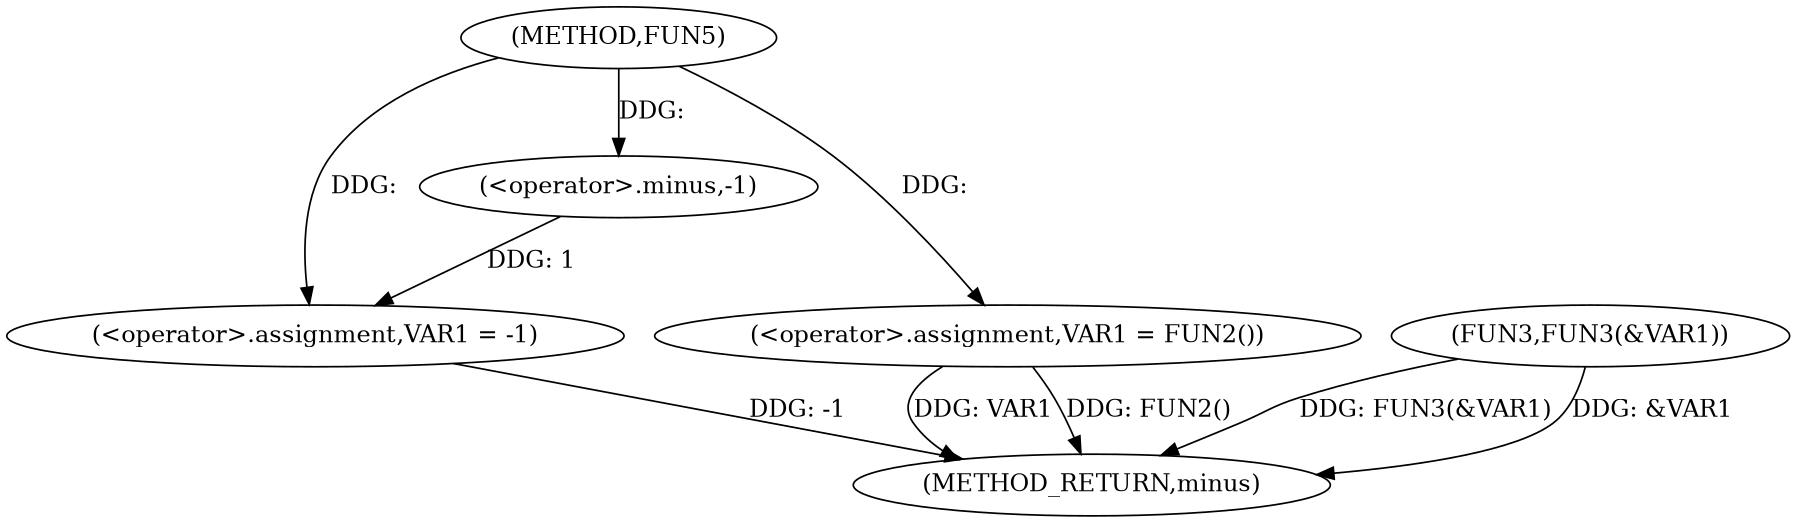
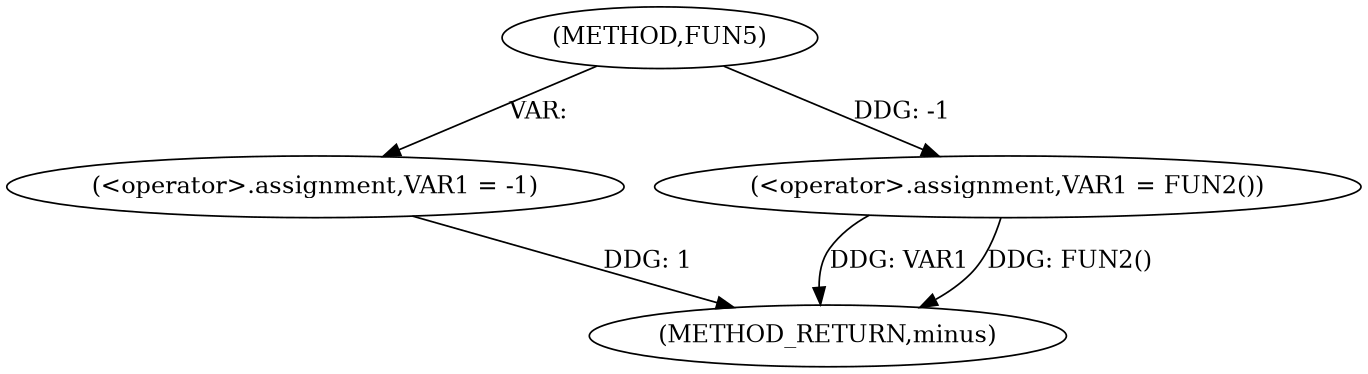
(368, 187) -> (542, 112)
(619, 187) -> none
(938, 187) -> (902, 112)
(1591, 336) -> none
(798, 410) -> (648, 261)
